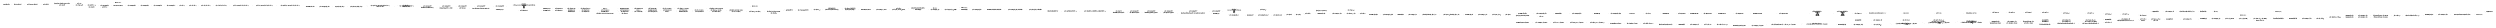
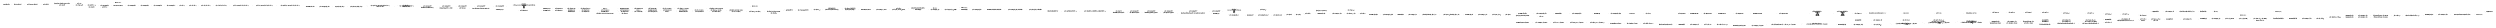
(1666, 14) -> none
